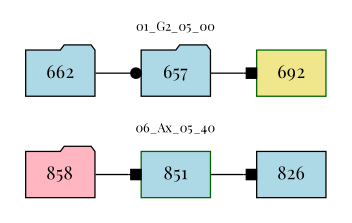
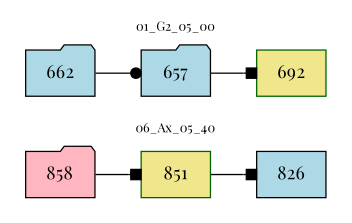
(176, 175) -> (176, 175)
